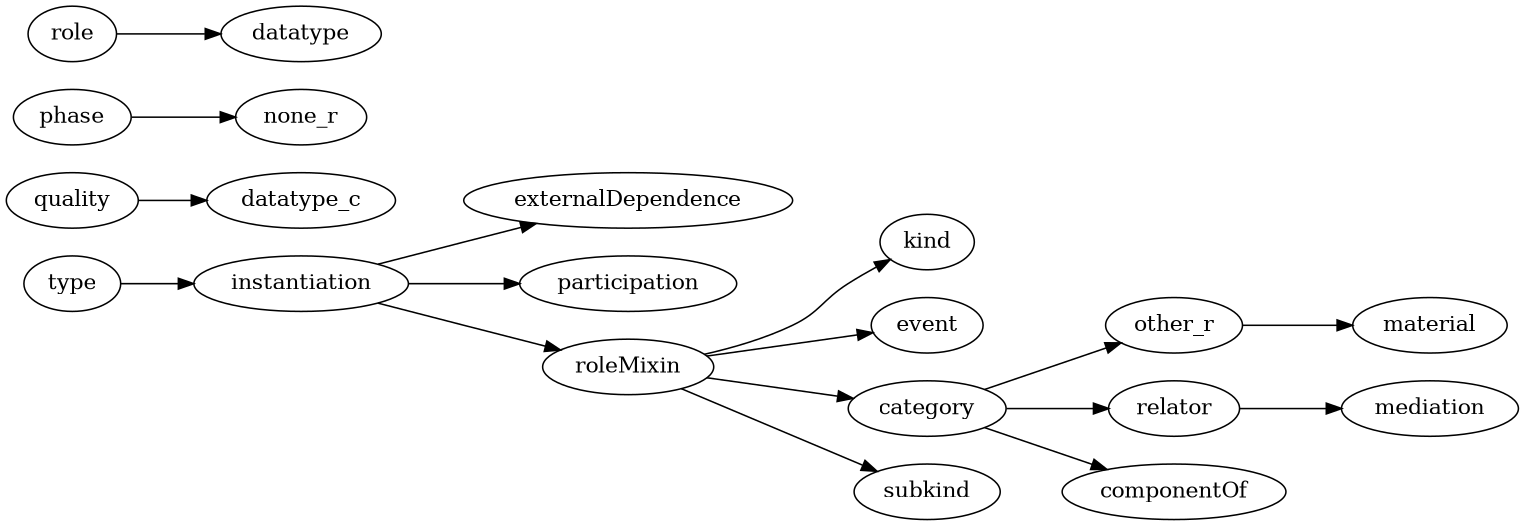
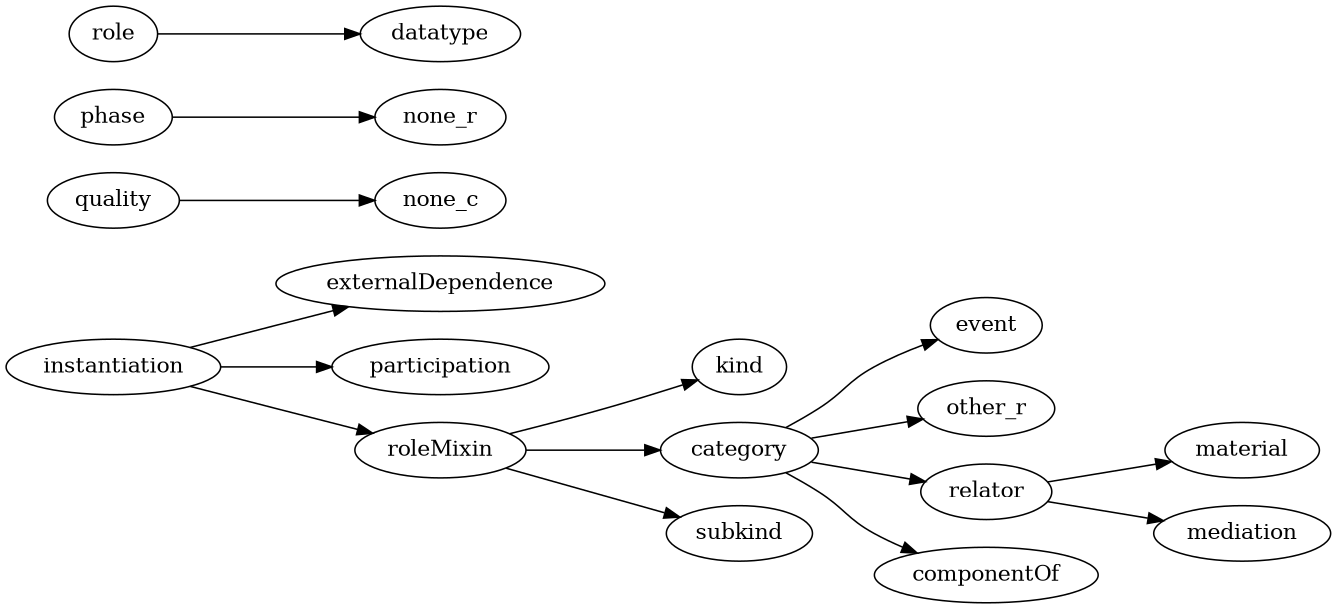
(301, 200) -> (440, 200)
(72, 284) -> none
(1290, 325) -> (1102, 473)
(782, 345) -> (852, 382)
